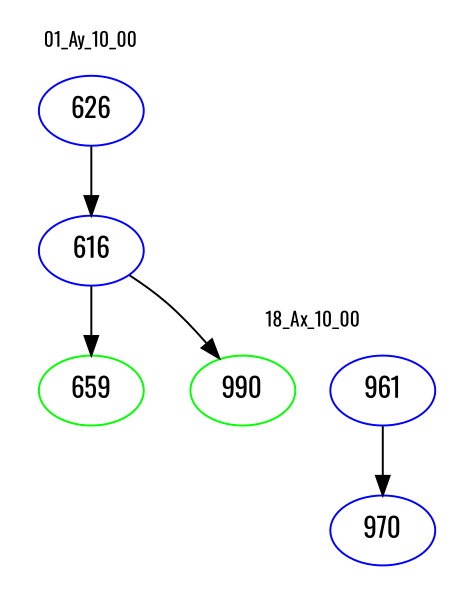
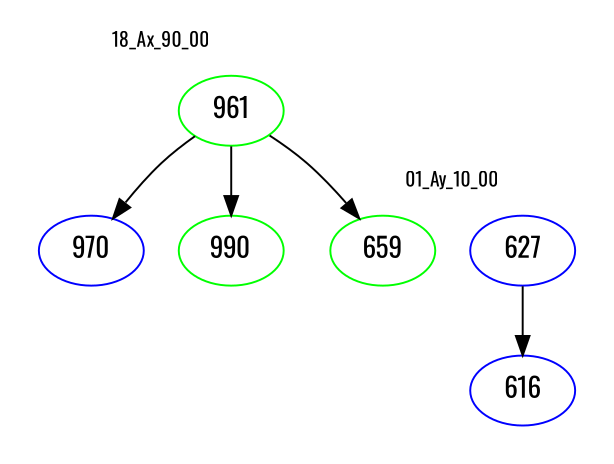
(91, 111) -> (523, 251)
(91, 311) -> (327, 182)
(187, 322) -> (231, 171)
(313, 322) -> (161, 42)
(383, 391) -> (231, 111)
